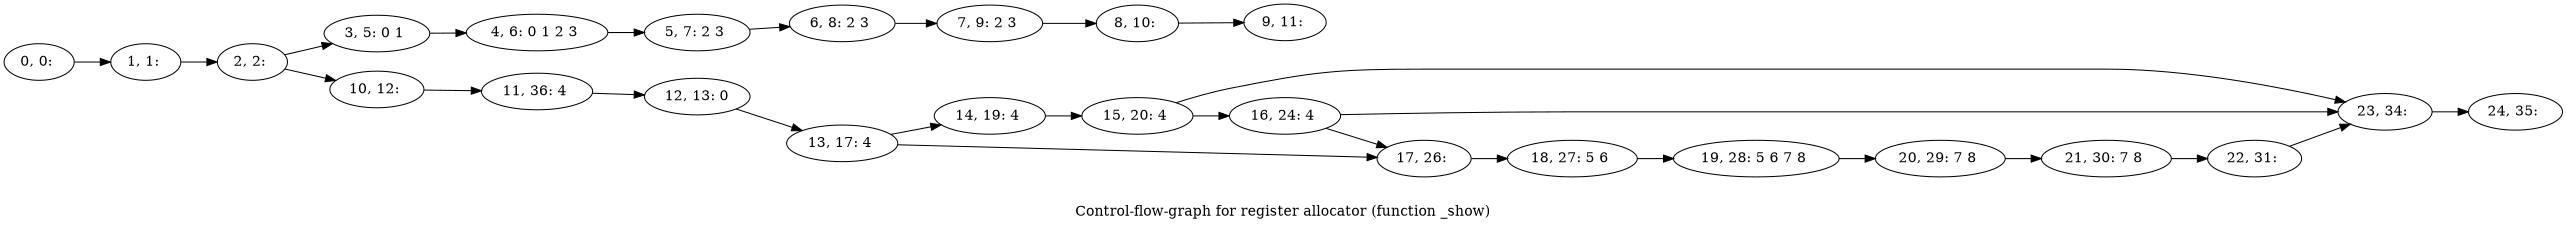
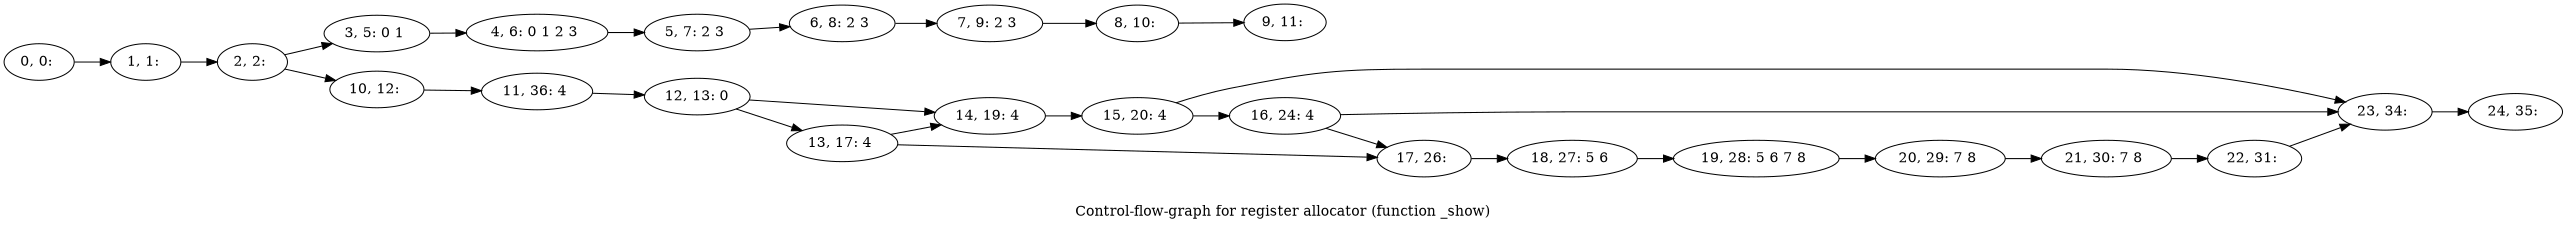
none -> (837, 106)
